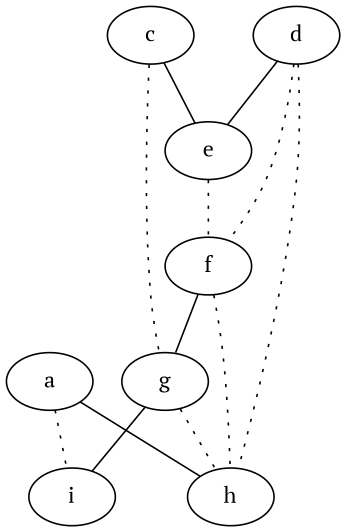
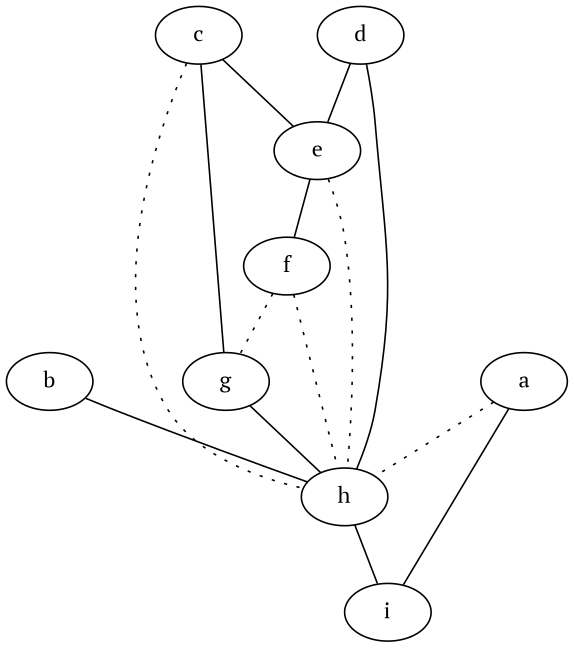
(274, 157) -> none
(147, 209) -> (212, 208)
(208, 209) -> (302, 208)
(284, 268) -> (387, 268)
none -> (137, 316)
none -> (352, 322)
(187, 323) -> (256, 324)
none -> (50, 381)
(61, 439) -> (456, 497)
(119, 439) -> (366, 554)
(140, 439) -> (434, 439)
(198, 439) -> (285, 439)
